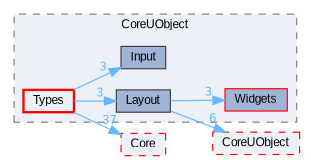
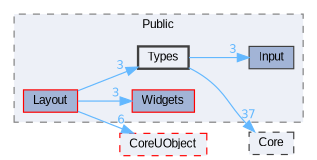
(155, 25) -> (159, 25)
(49, 101) -> (163, 58)
(89, 101) -> (102, 81)
(143, 101) -> (51, 101)
(143, 145) -> (271, 143)
